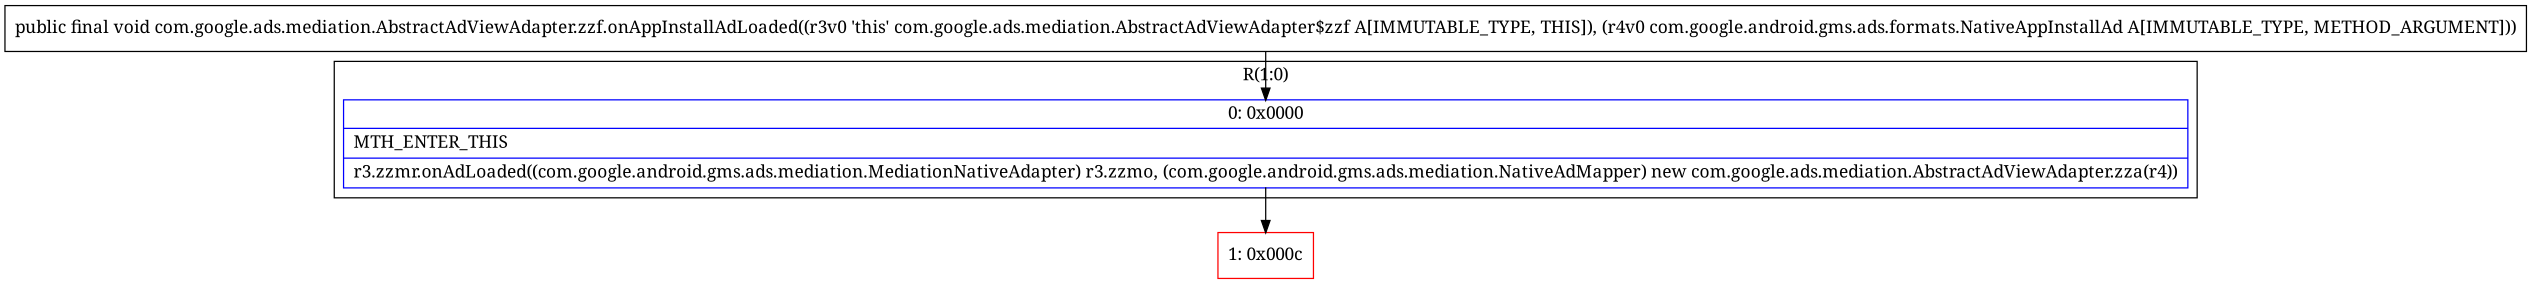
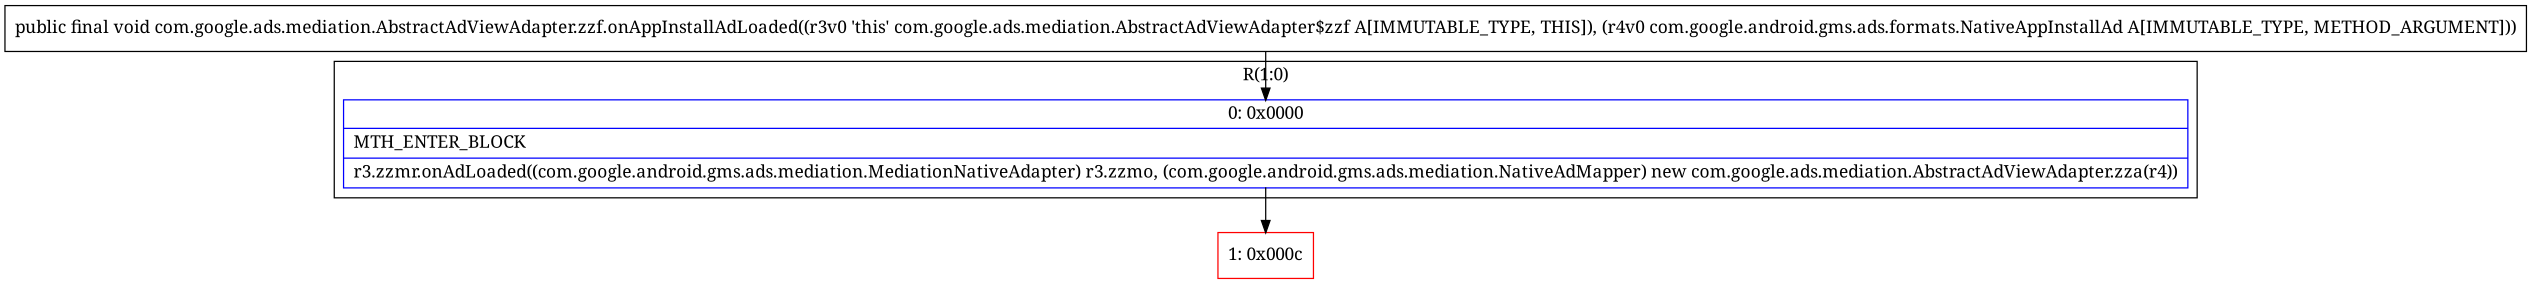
(431, 143) -> (440, 143)
